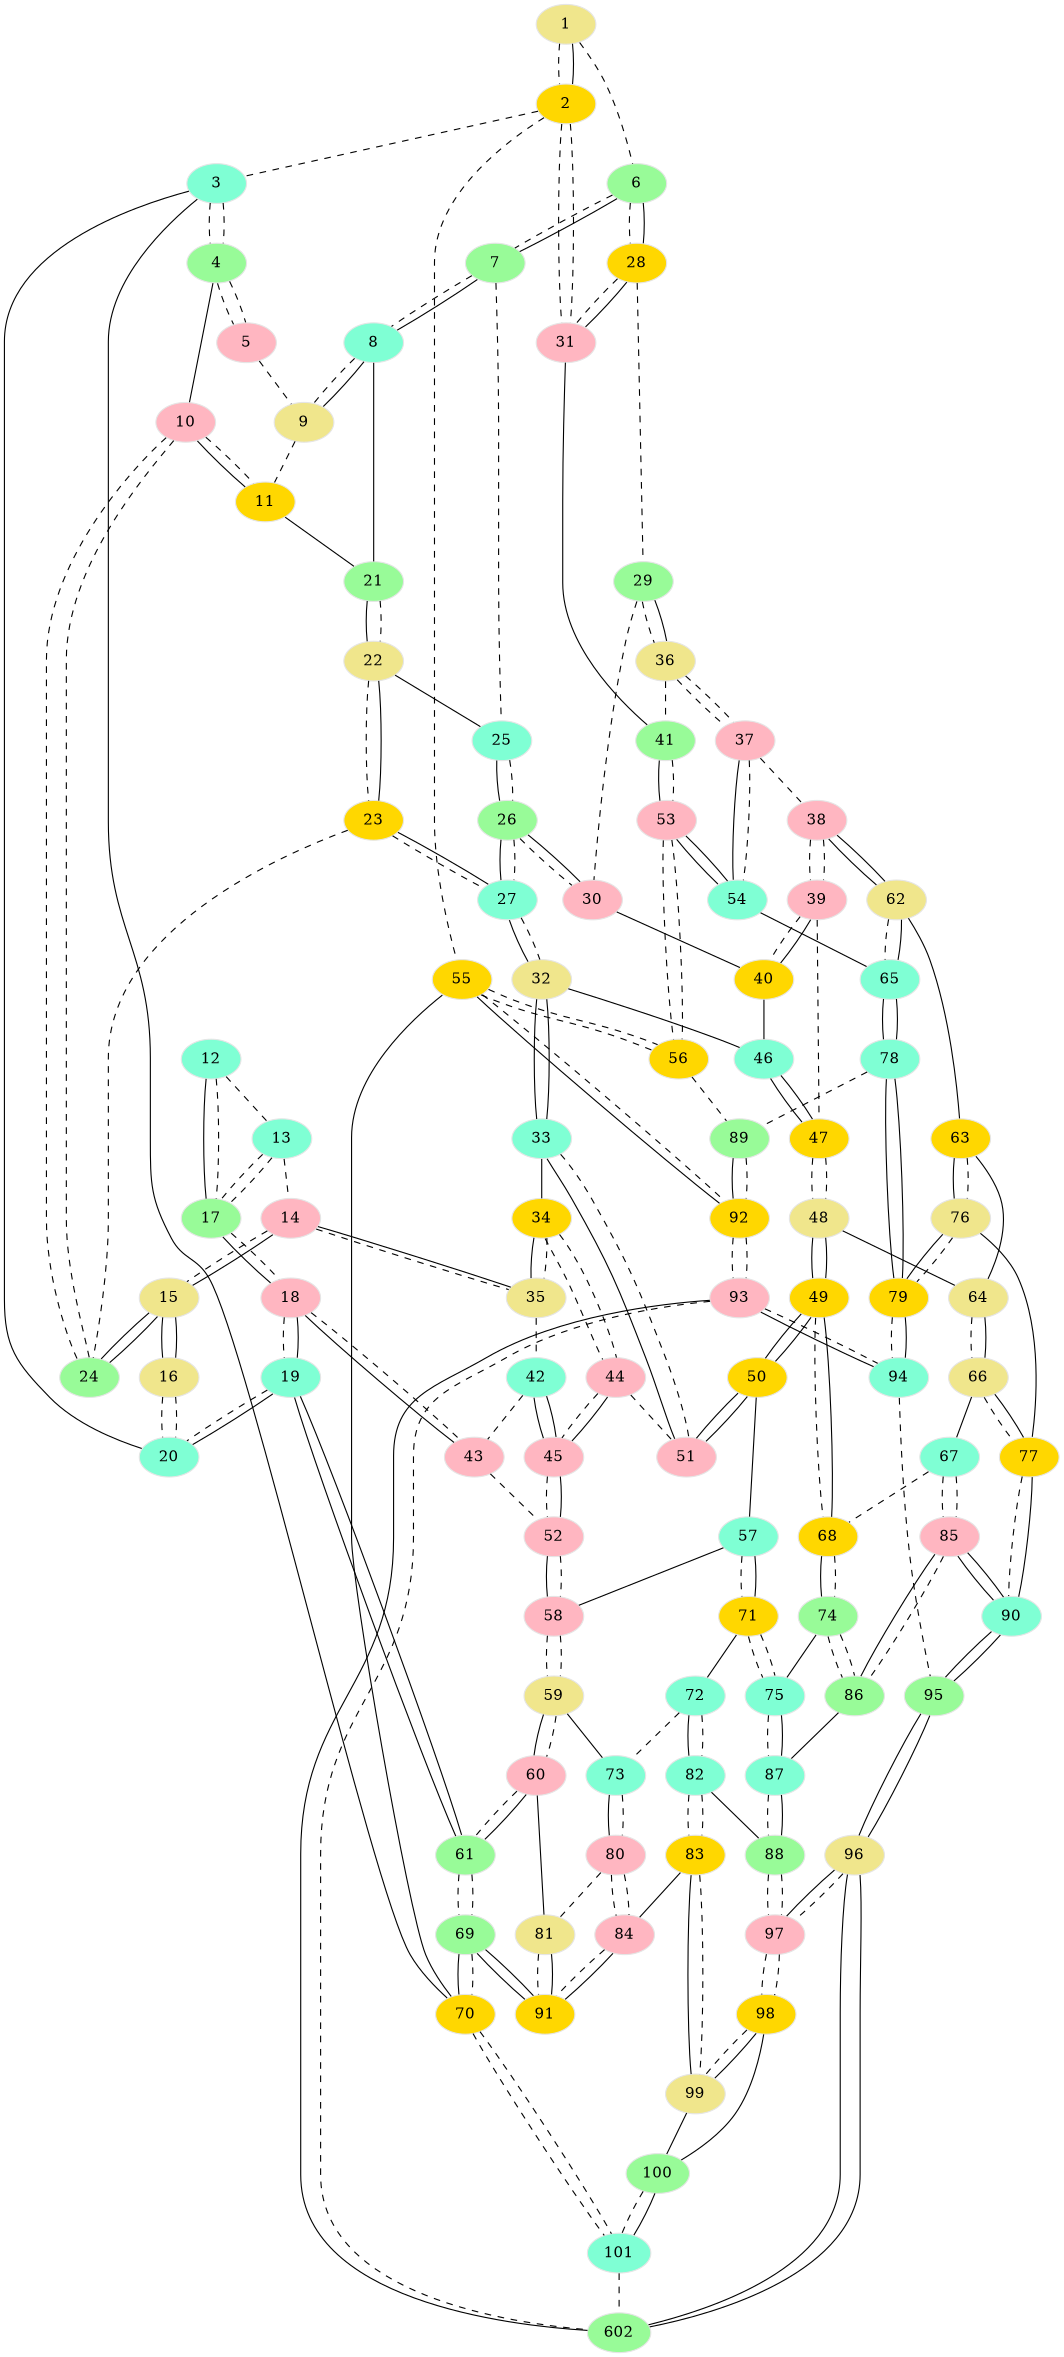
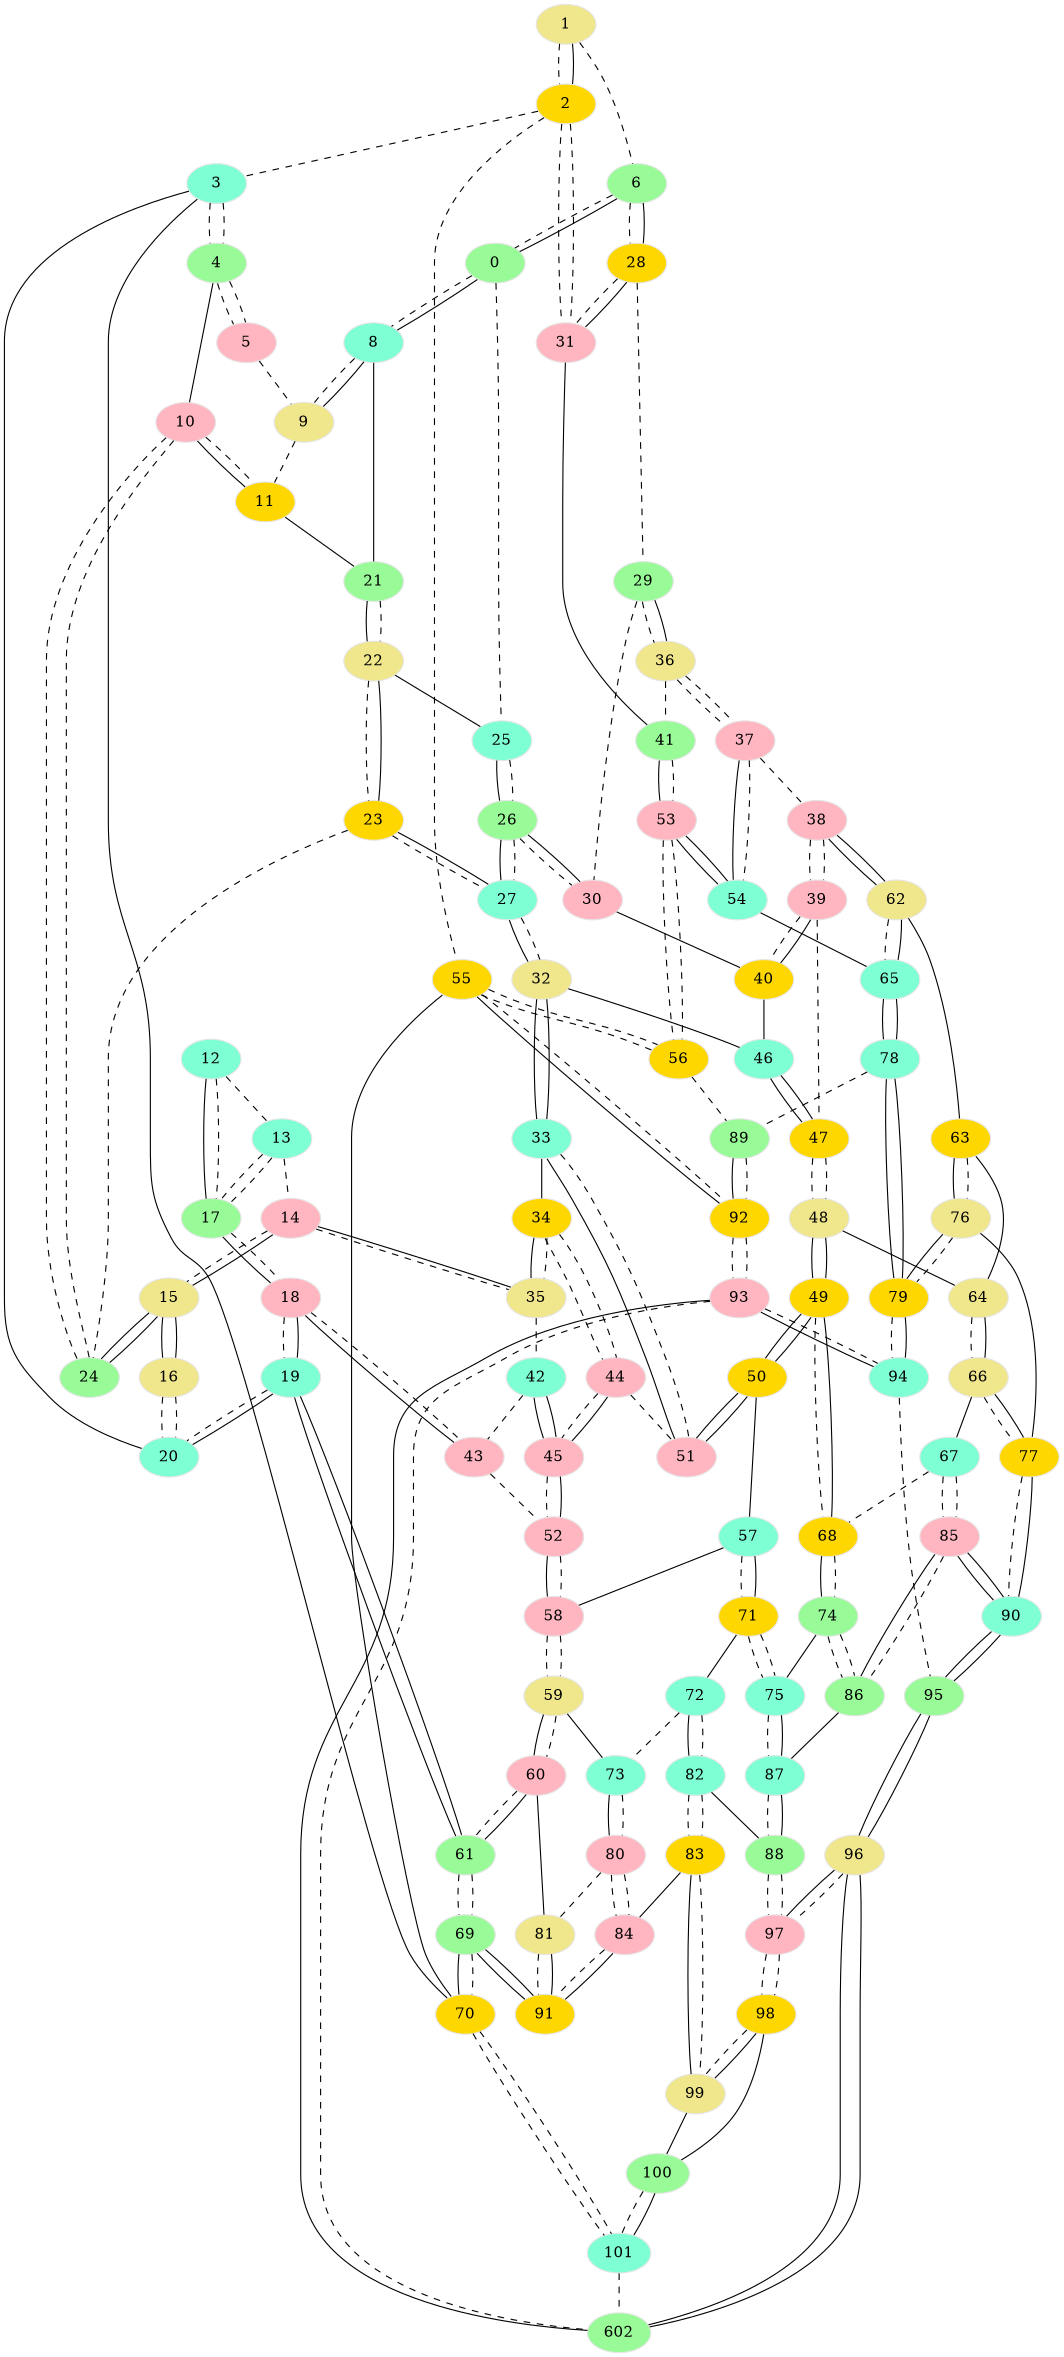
(495, 263) -> (495, 263)
